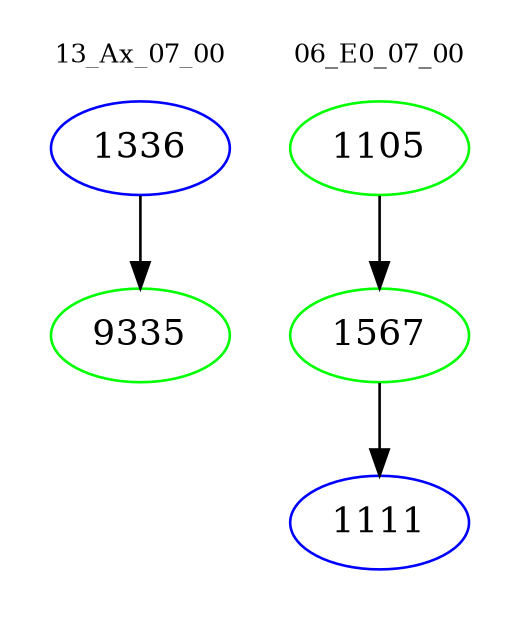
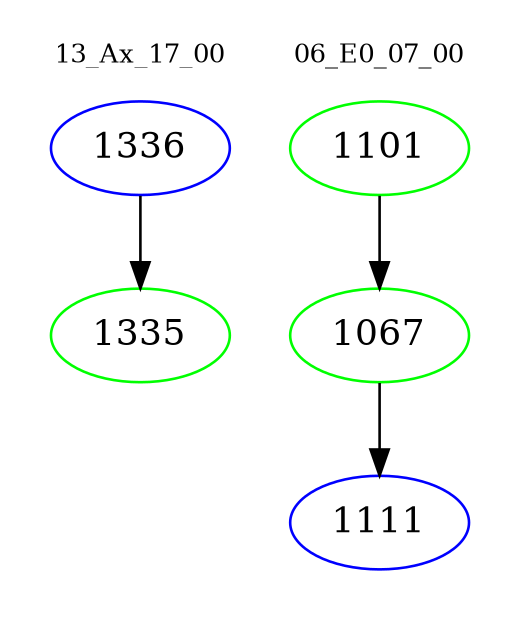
(140, 56) -> (140, 56)
(380, 148) -> (380, 148)
(140, 335) -> (140, 335)
(380, 335) -> (380, 335)
